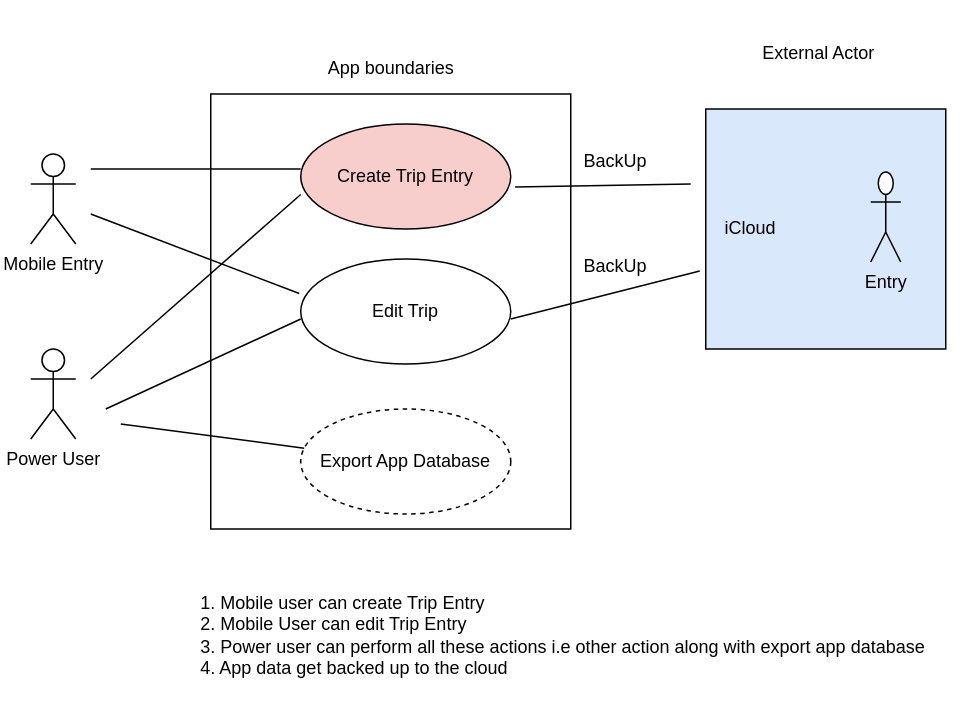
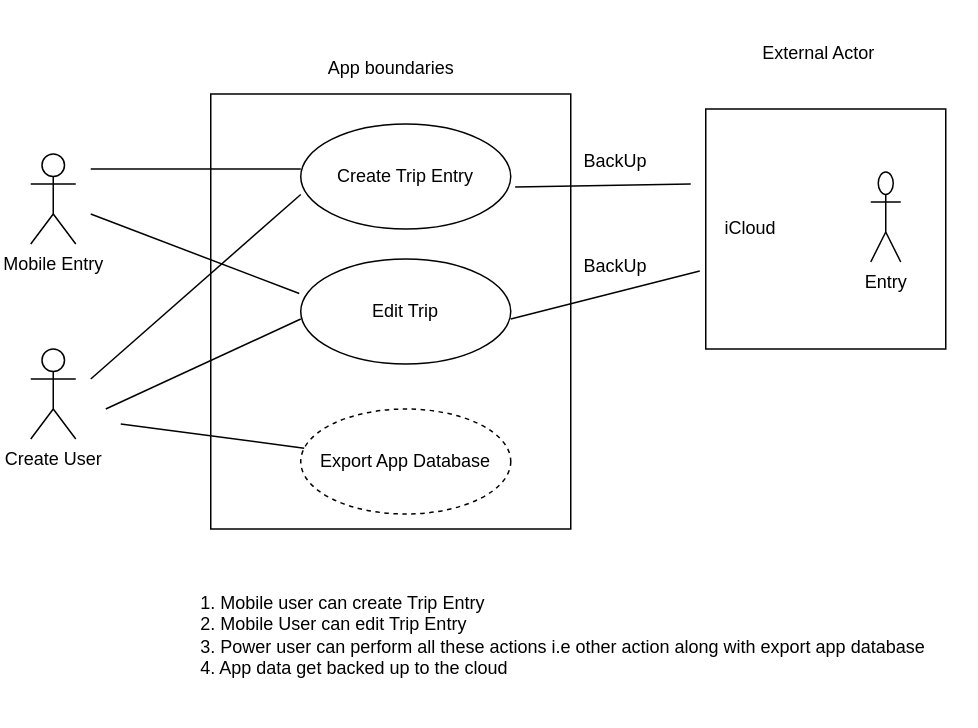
(406, 176) -> (406, 176)
(826, 229) -> (826, 229)
(54, 460) -> (54, 460)
